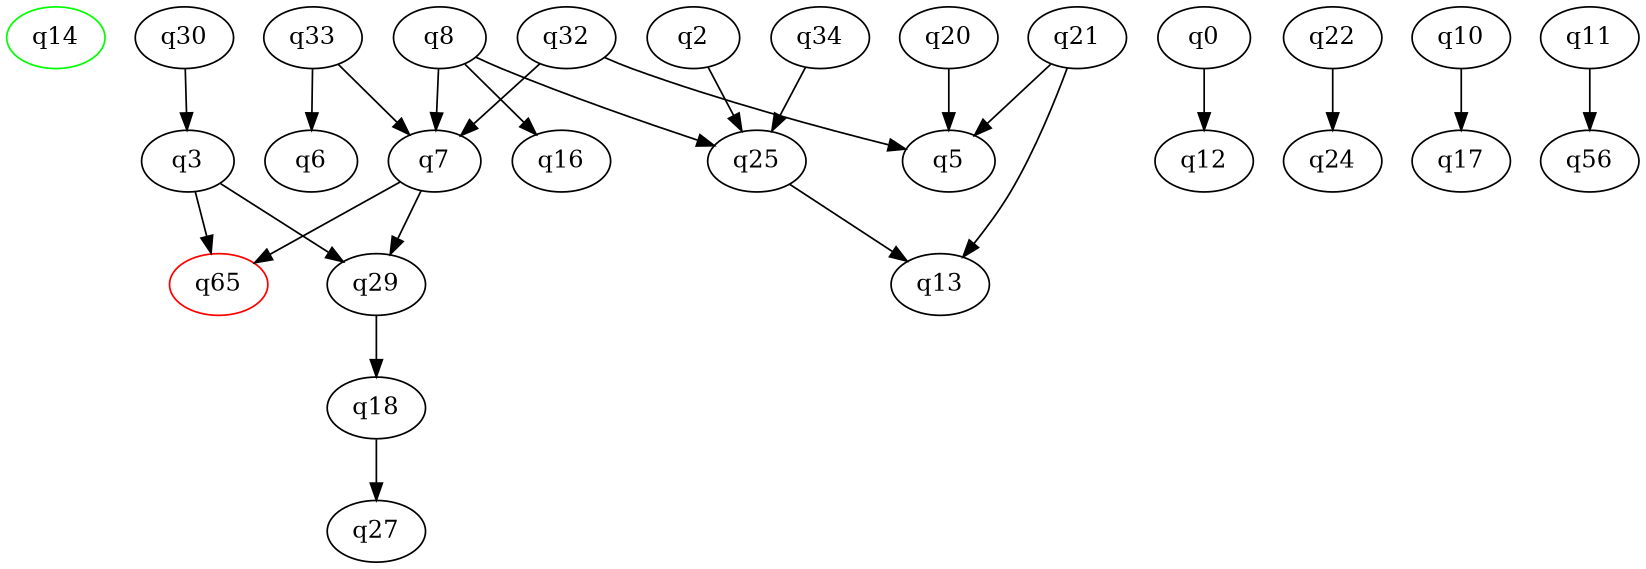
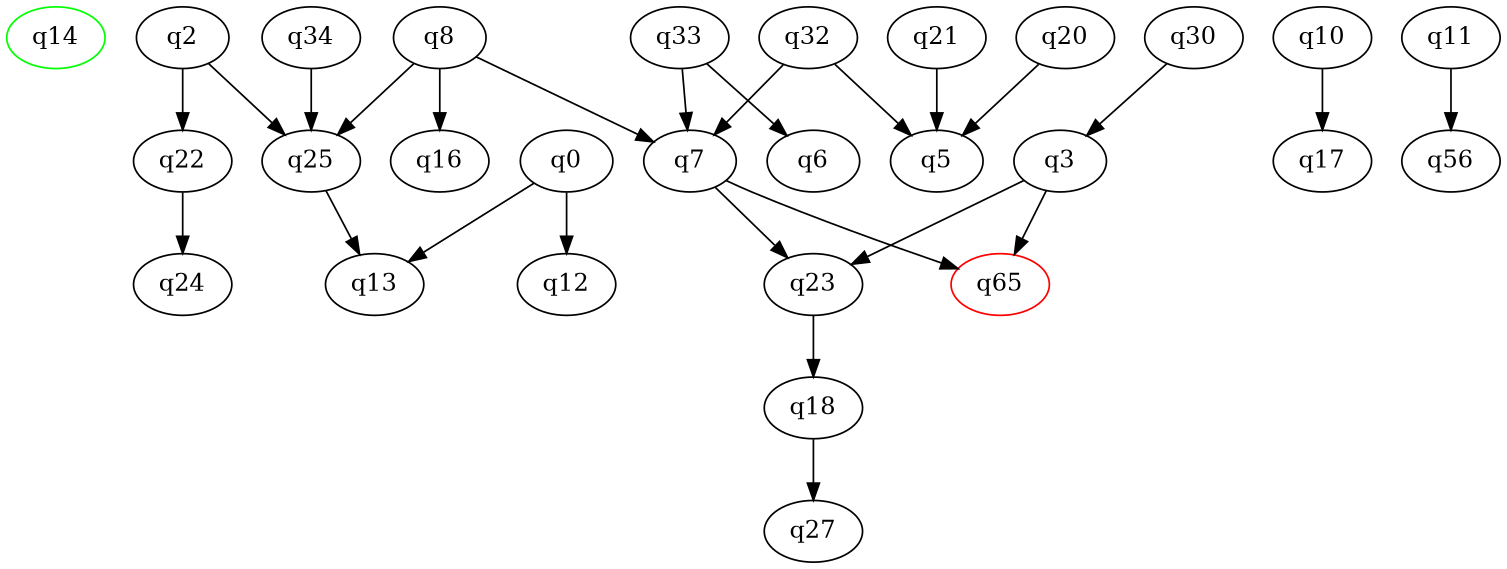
none -> (183, 91)
(1028, 160) -> (479, 218)
(376, 285) -> (813, 285)
